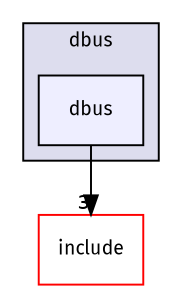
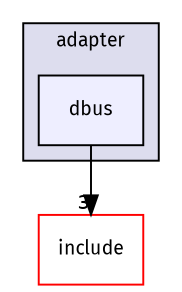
(91, 42) -> (91, 42)
